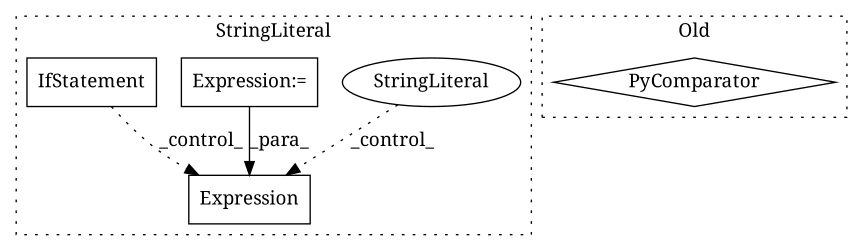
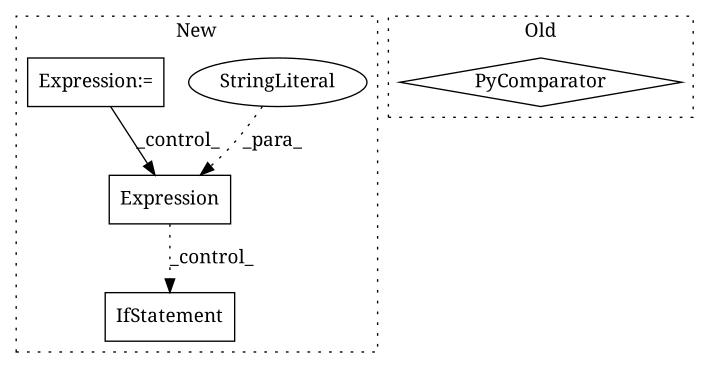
(274, 32) -> (197, 32)
(146, 141) -> (170, 251)
(280, 141) -> (179, 141)
(393, 141) -> (273, 141)
